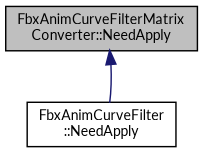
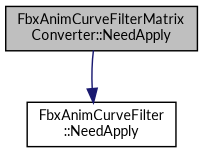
(111, 84) -> (92, 69)
